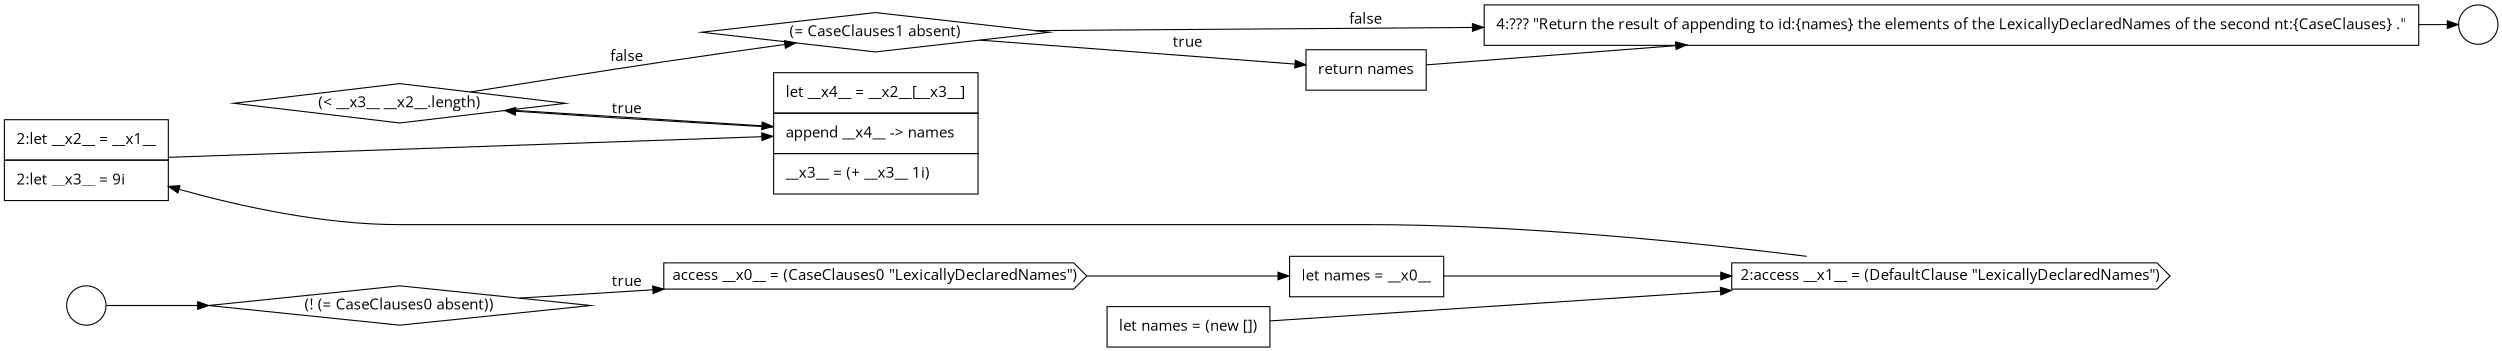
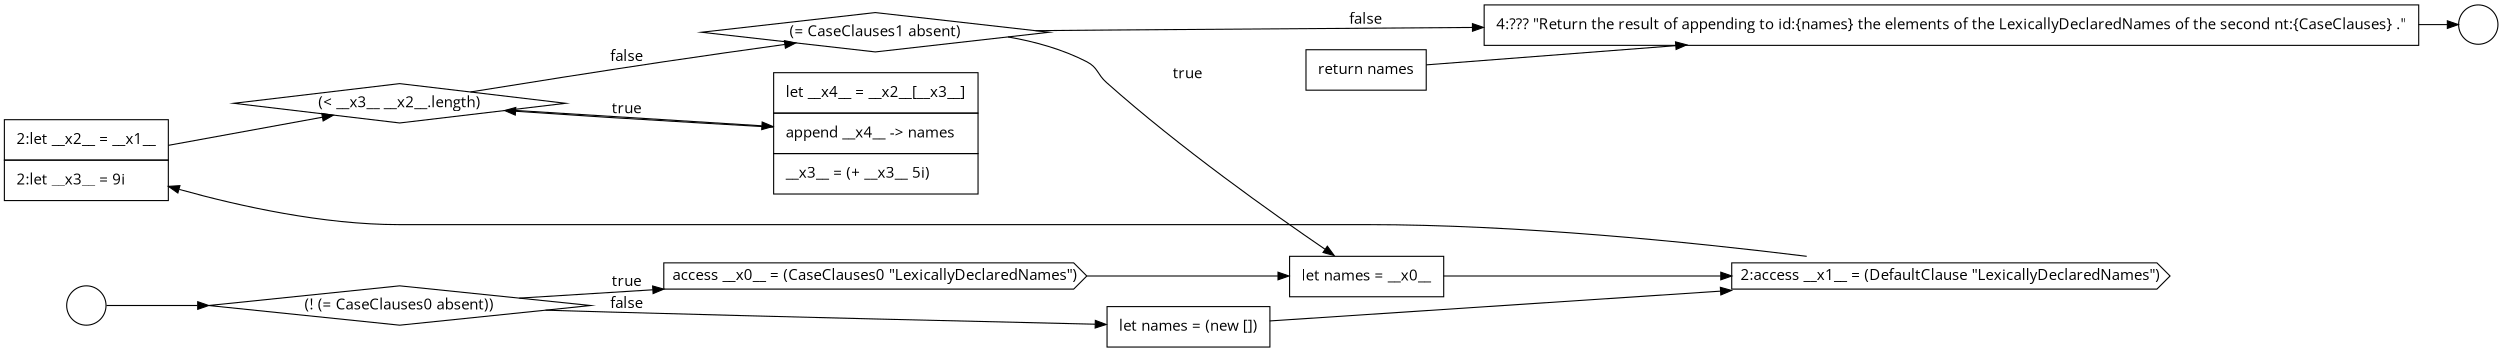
(1137, 52) -> (1169, 135)
(465, 147) -> (245, 131)
(858, 173) -> (858, 173)
none -> (820, 318)
